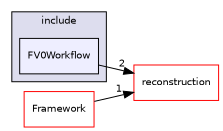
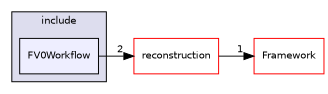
(109, 98) -> (231, 56)
